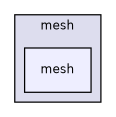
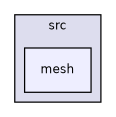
(58, 26) -> (58, 26)
